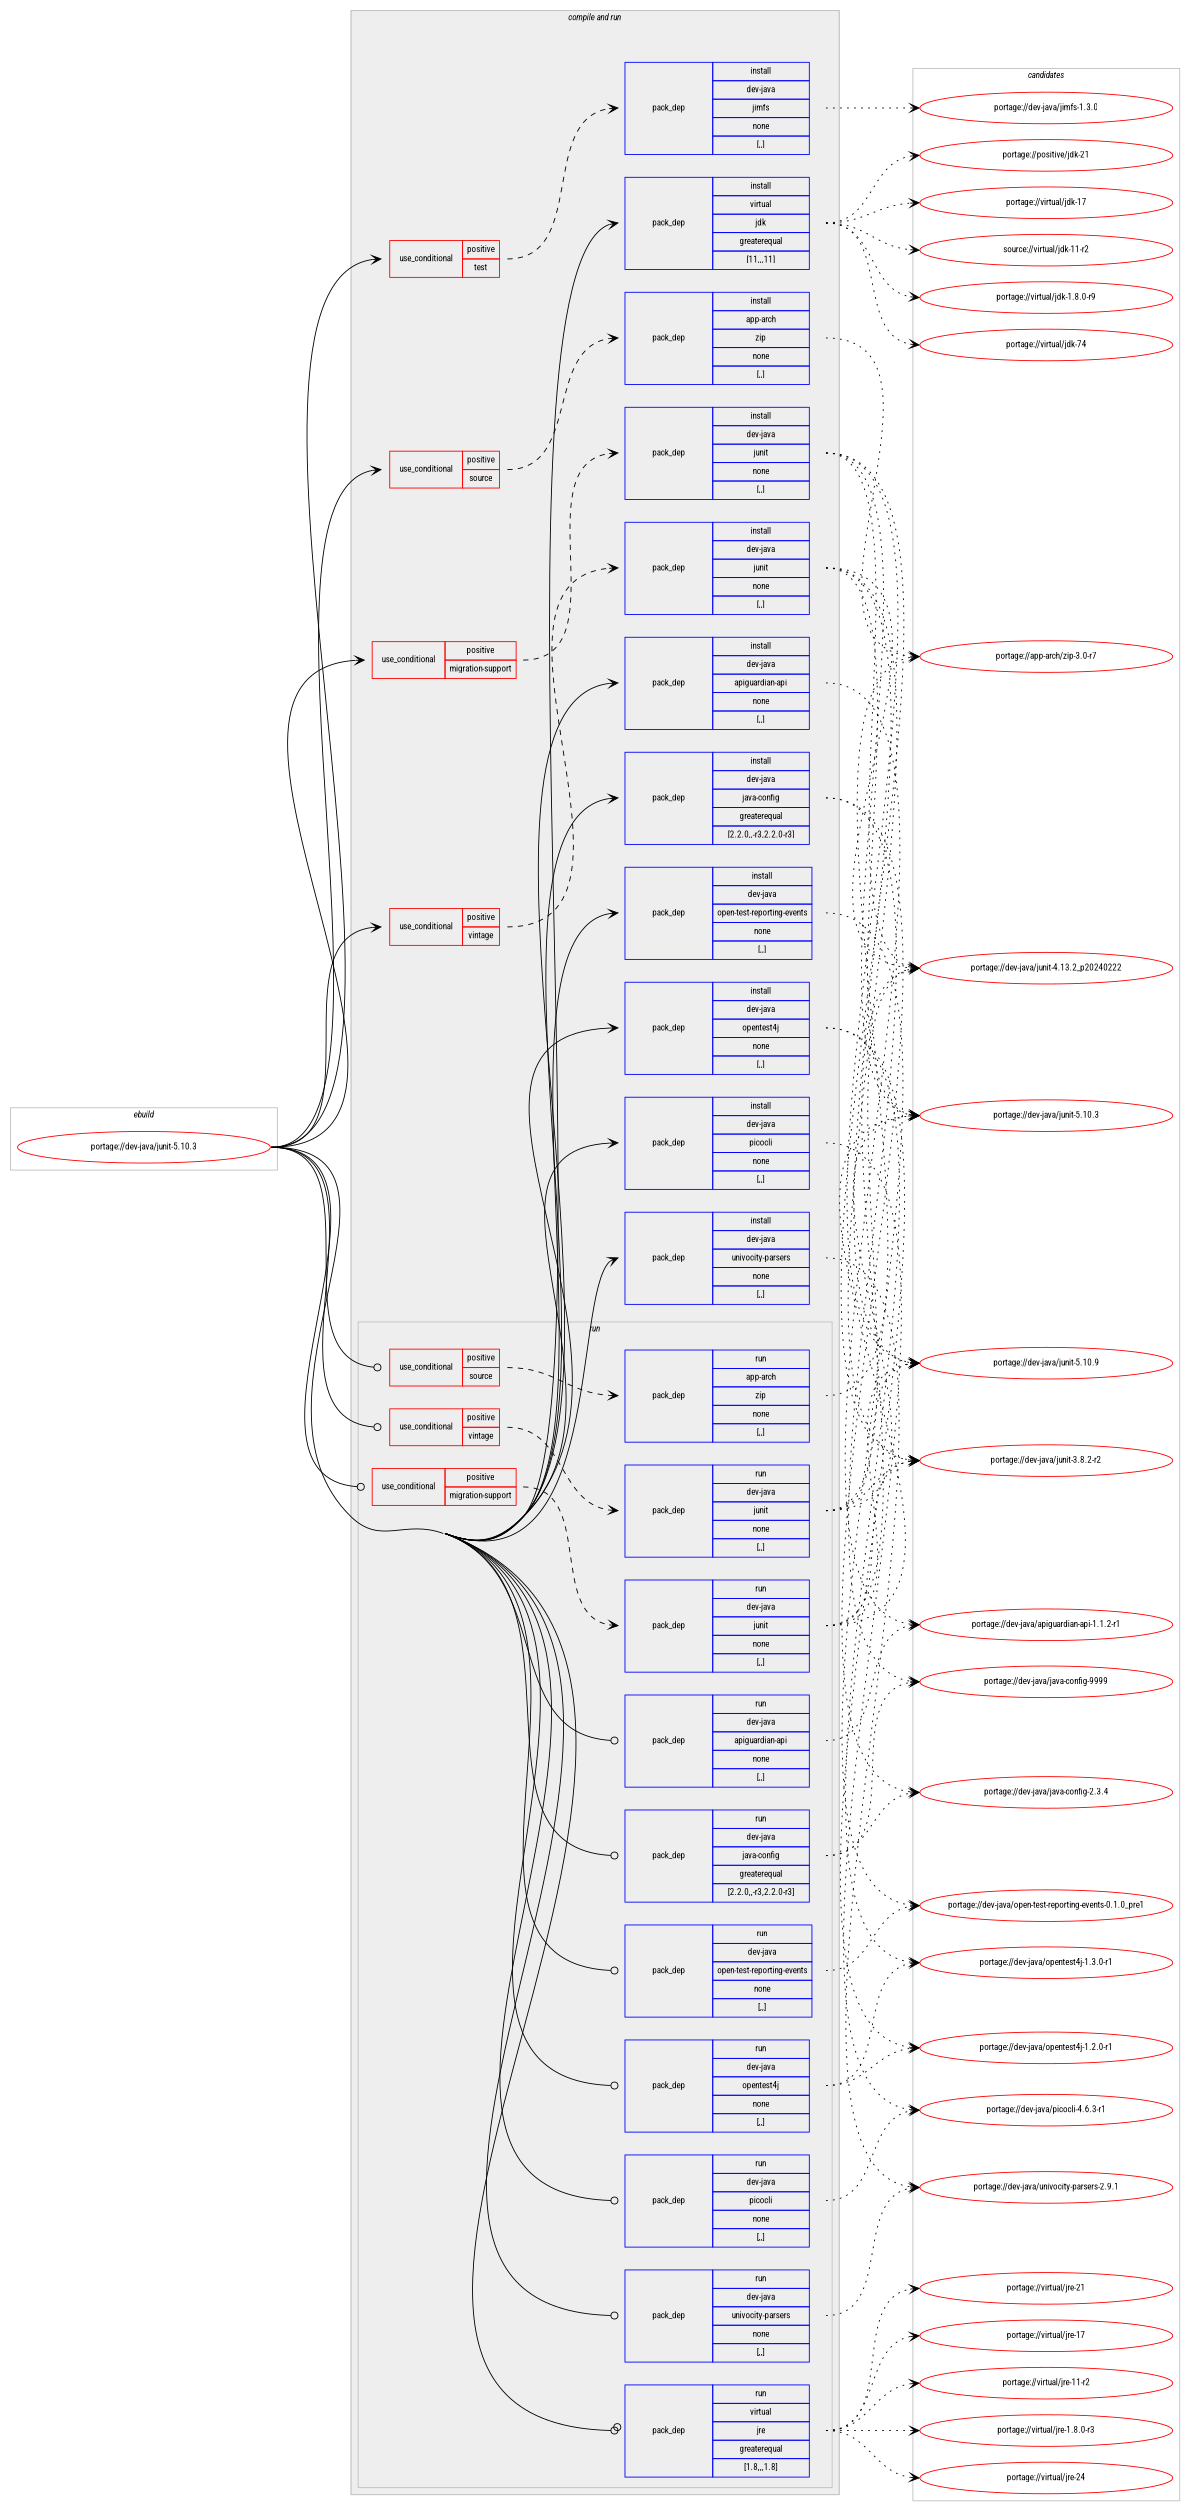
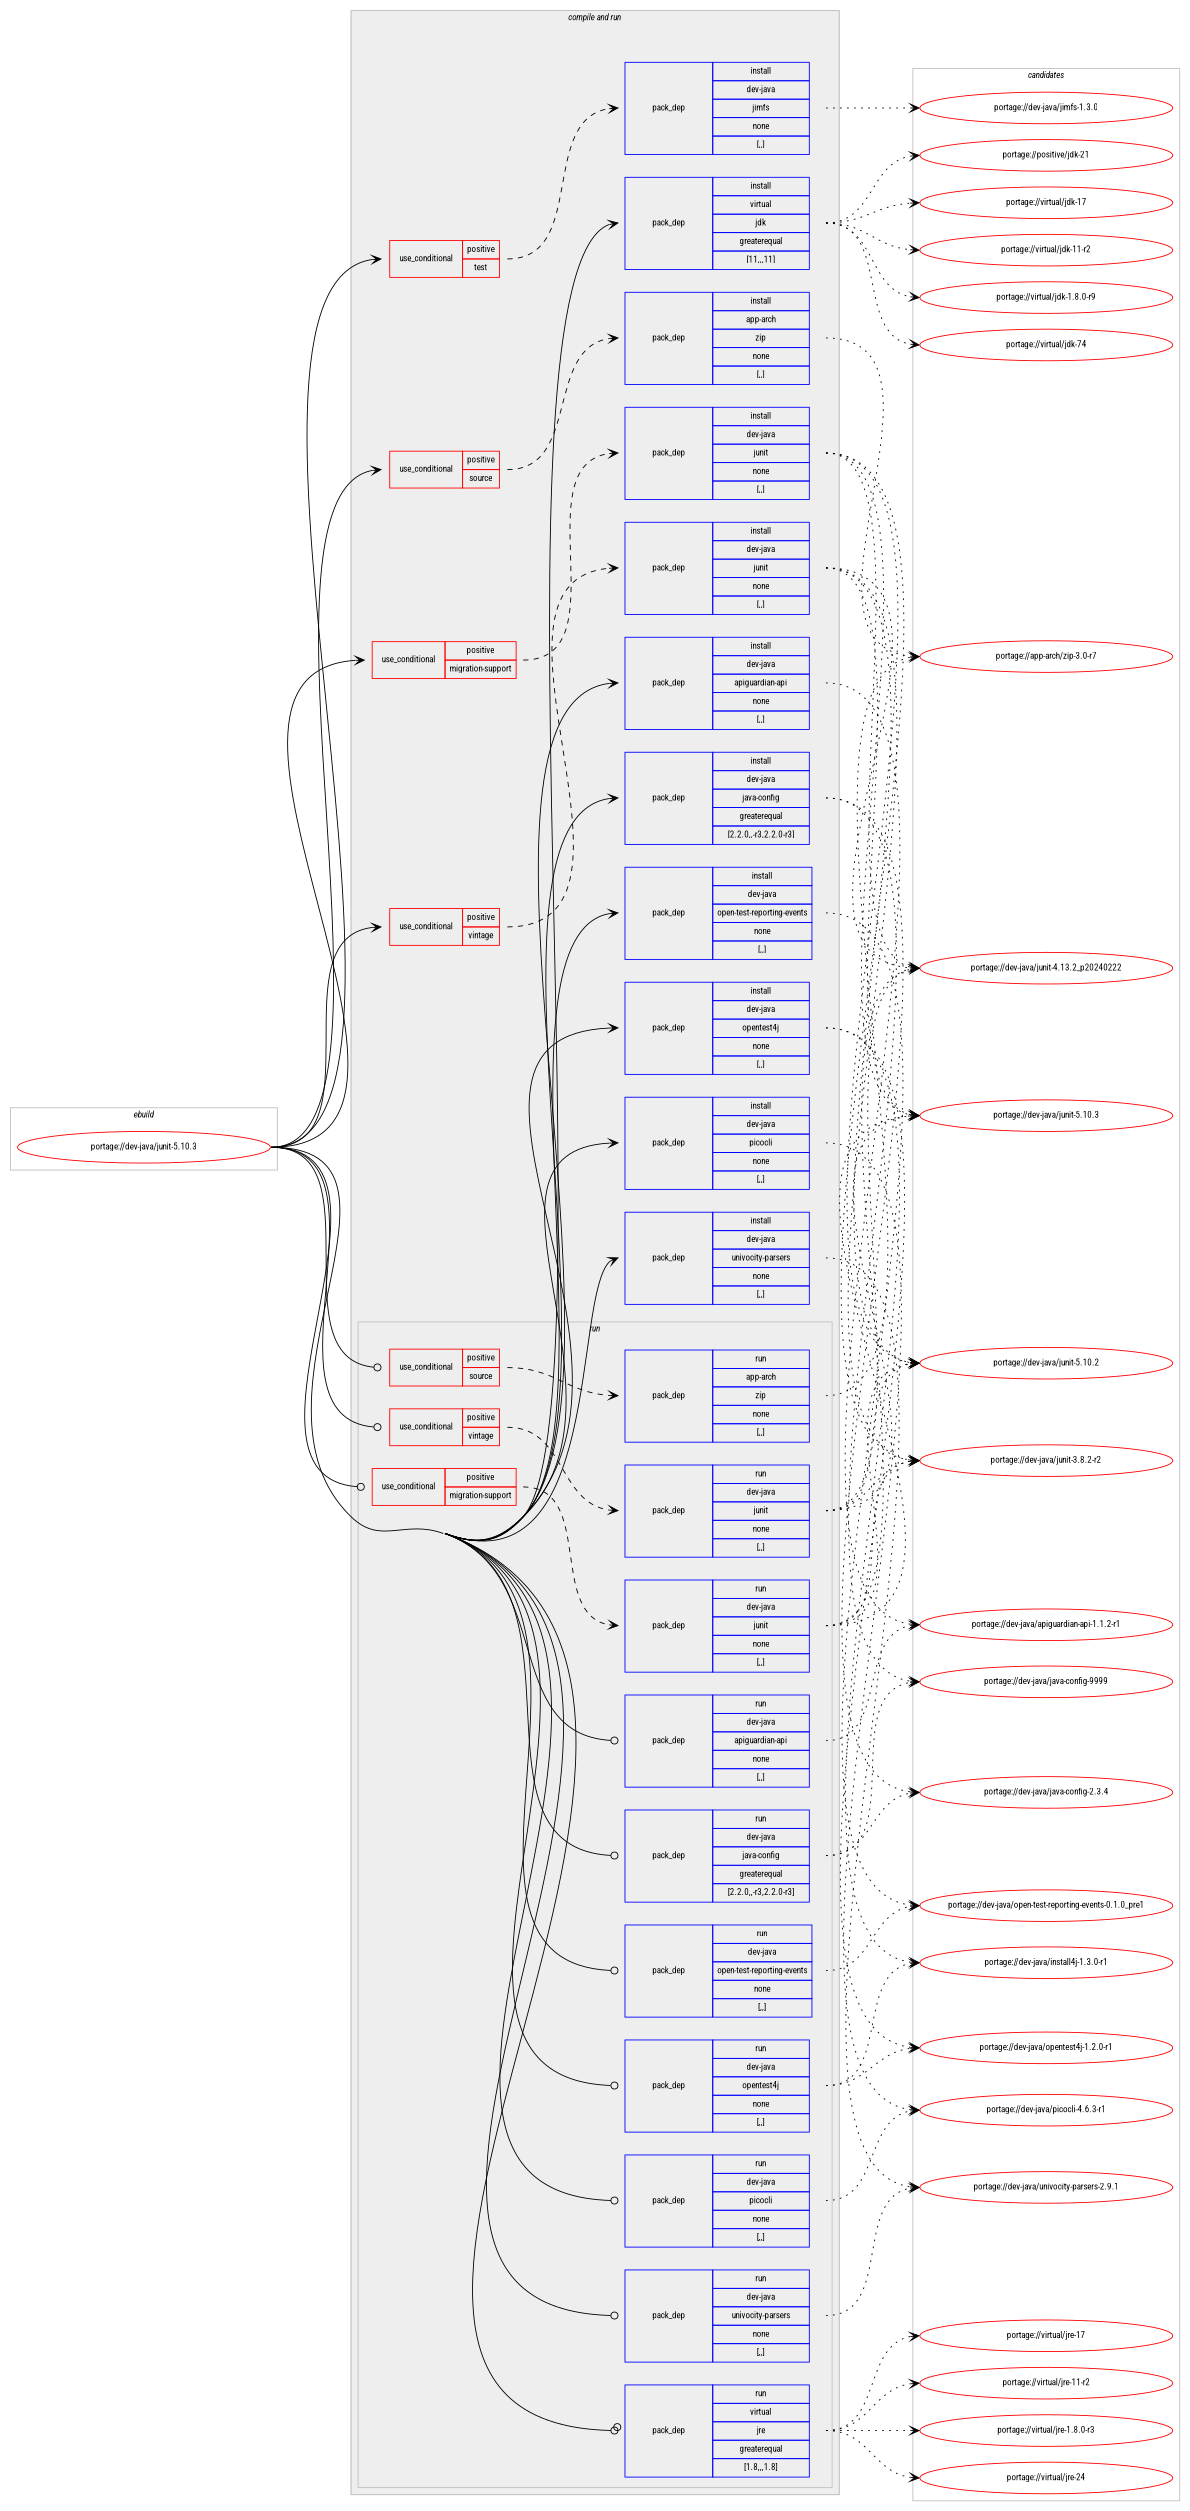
(1046, 250) -> (1046, 250)
(1046, 1363) -> (1046, 1363)
(1046, 1963) -> (1046, 1963)
(1046, 2288) -> none
